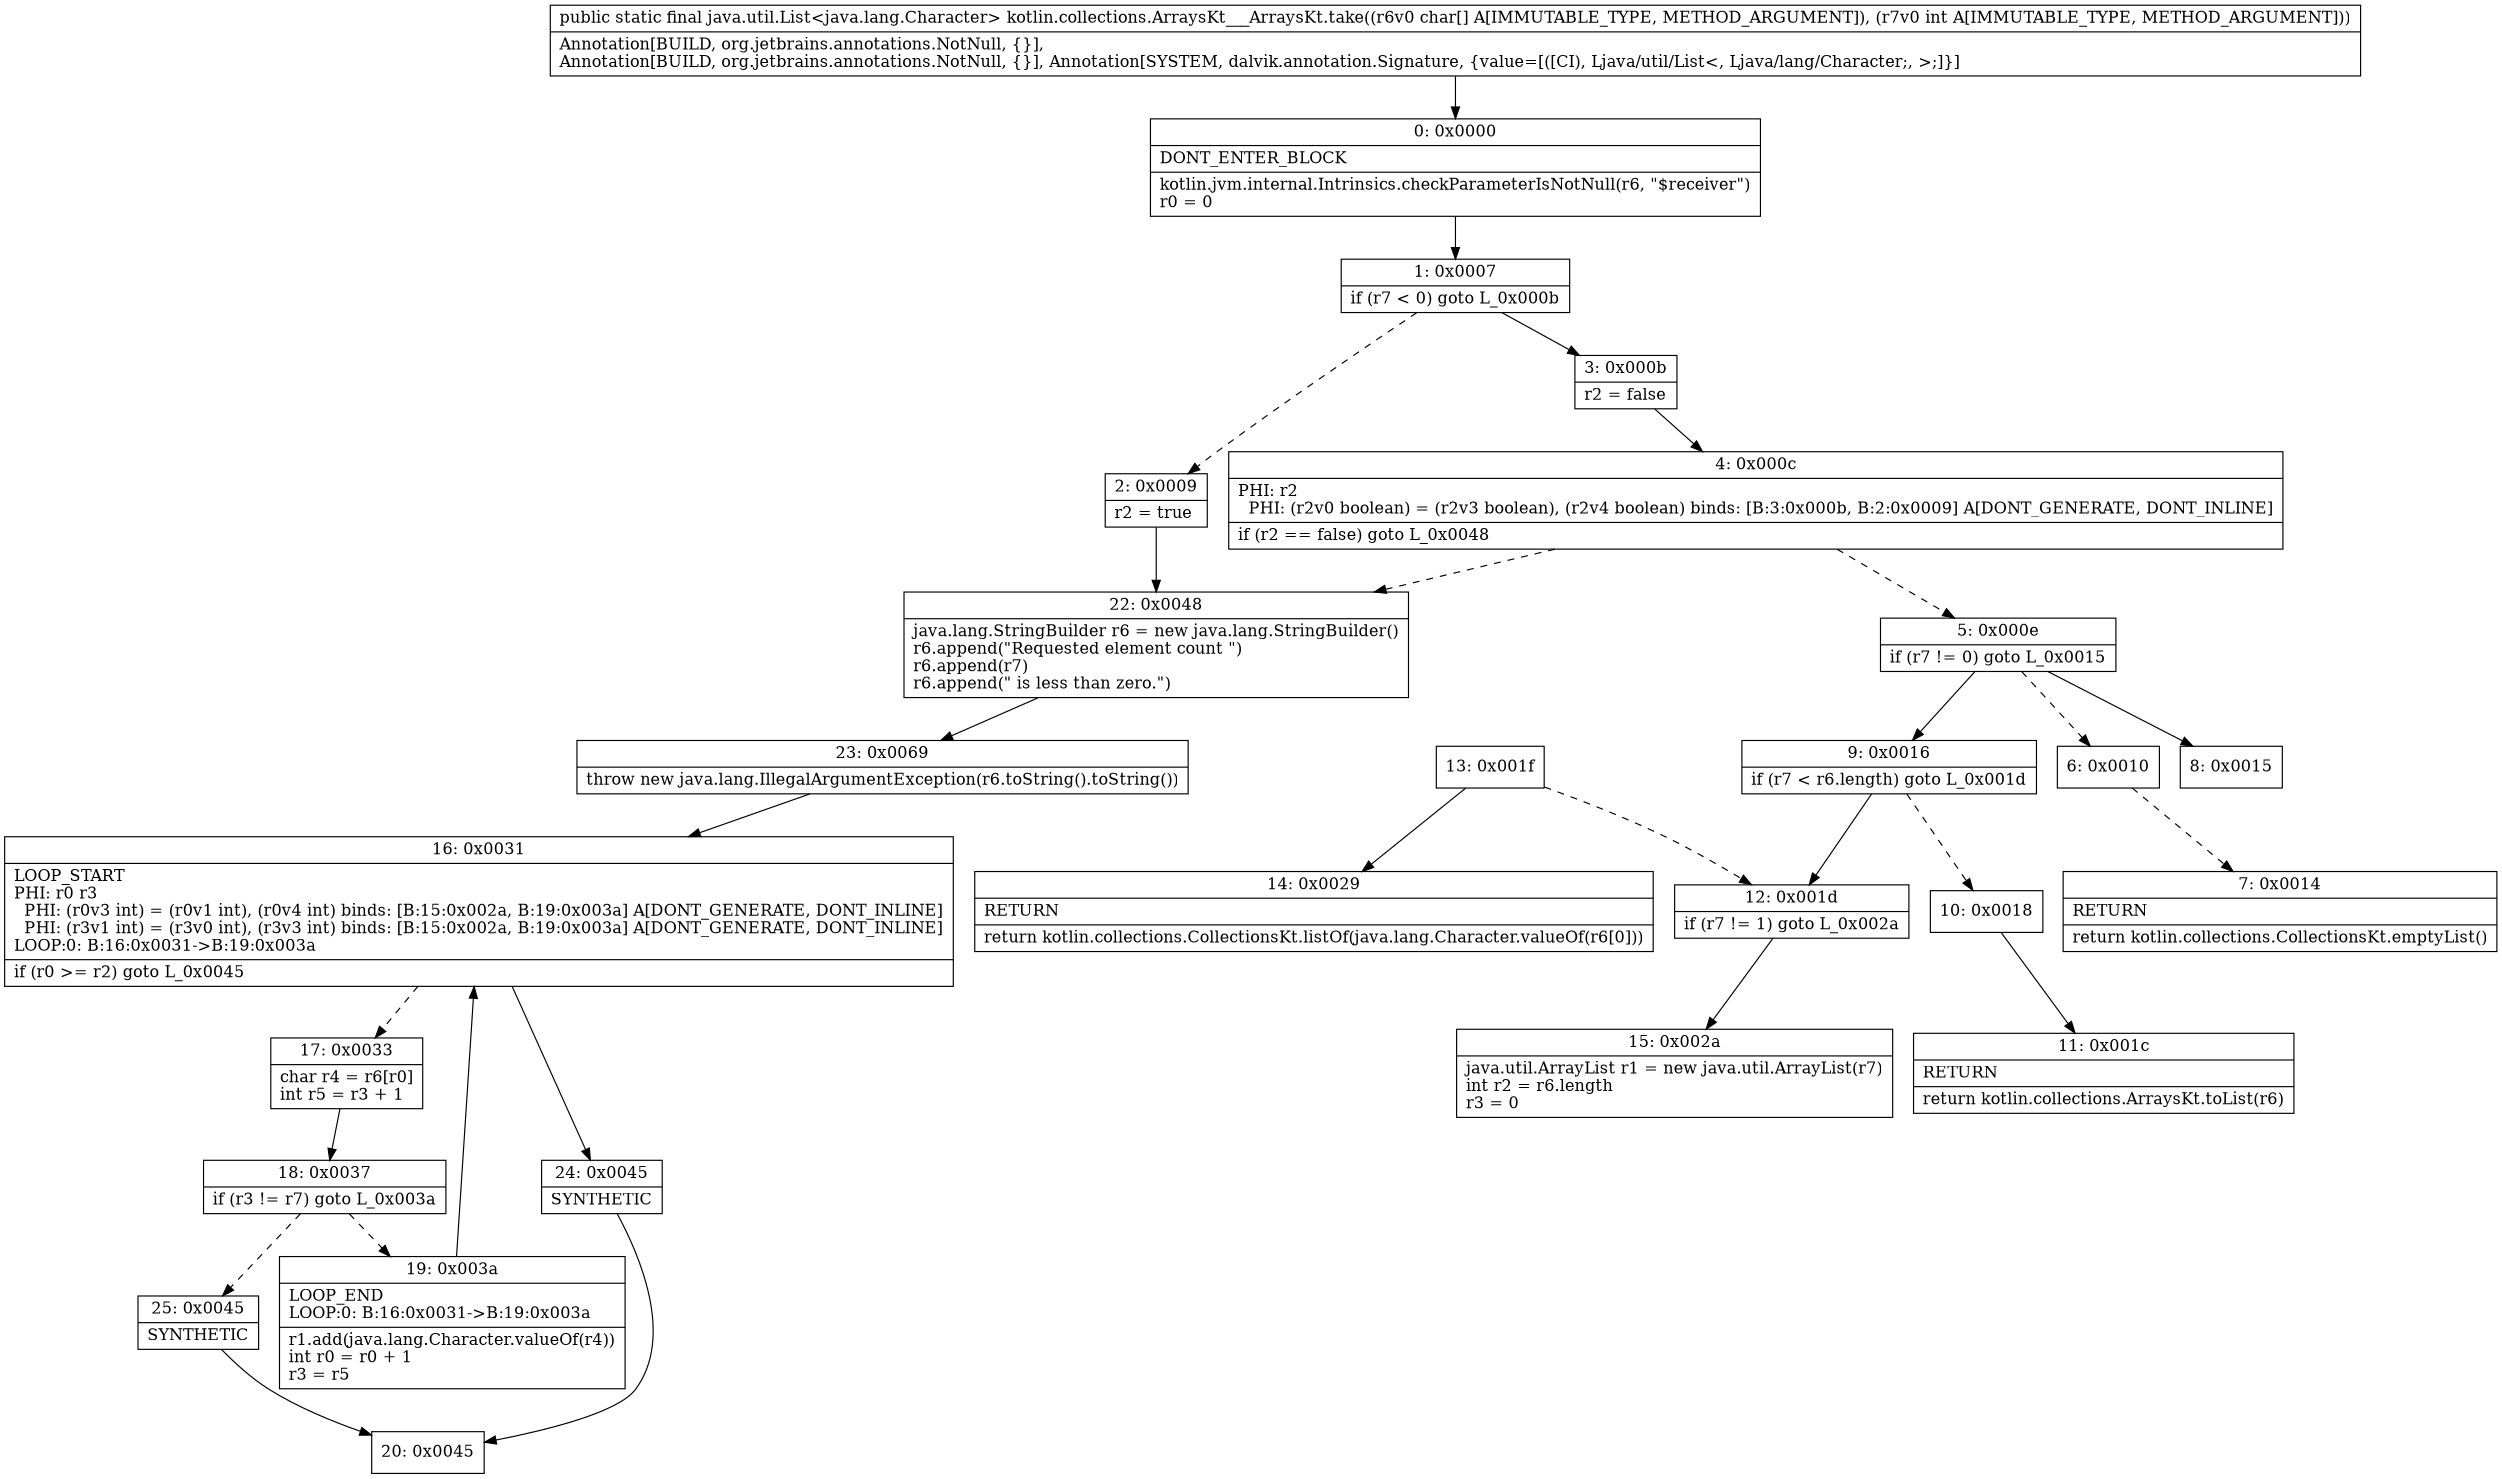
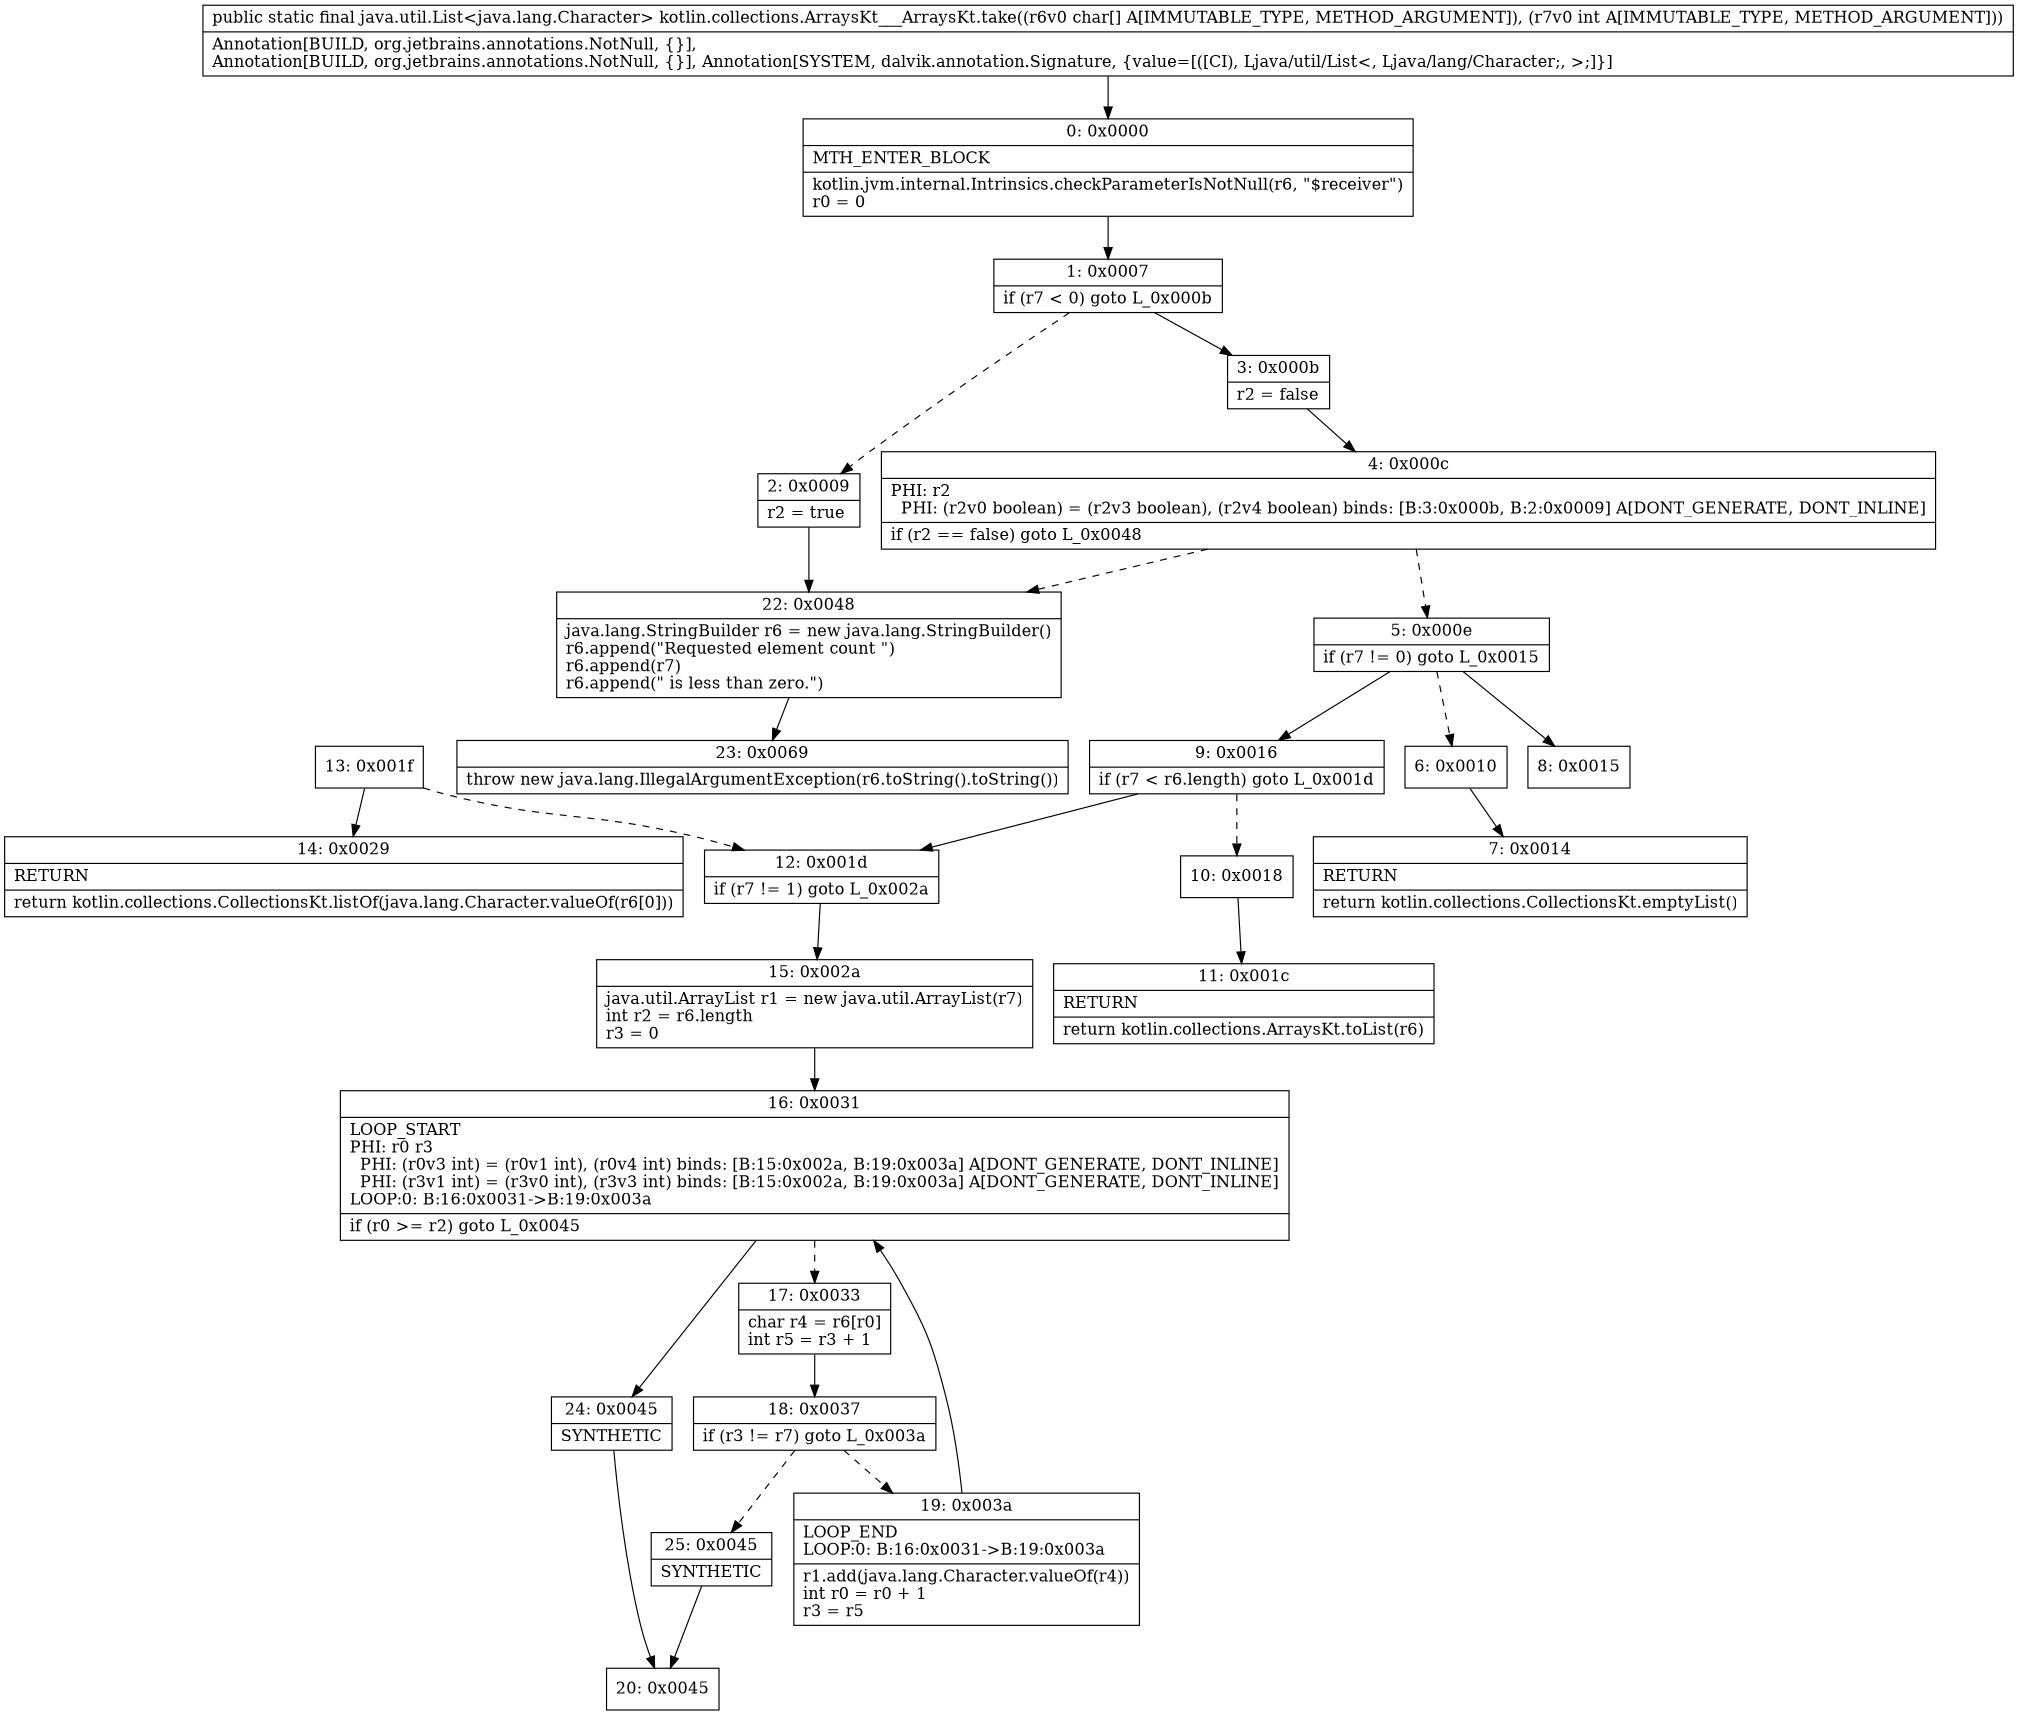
(1254, 158) -> (902, 158)
(755, 813) -> (815, 1063)
(2178, 826) -> (1483, 808)
